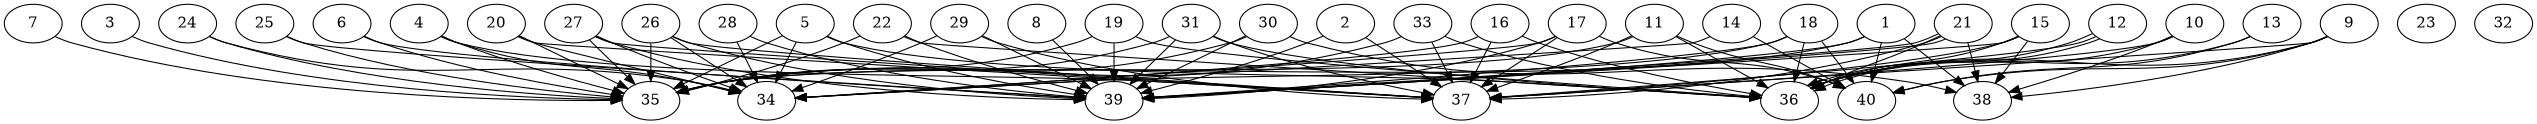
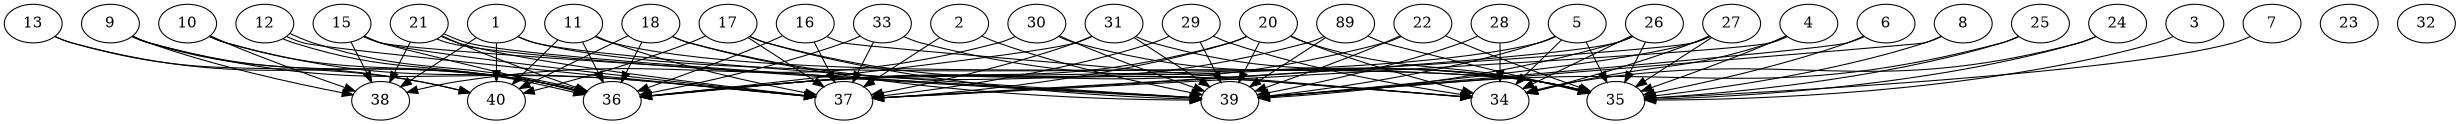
(1114, 24) -> (1346, 24)
(1732, 24) -> none
none -> (1252, 57)
none -> (1850, 63)
none -> (951, 75)
